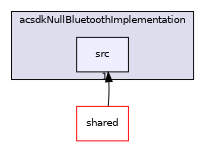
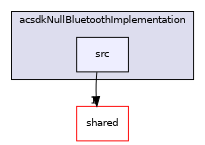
(109, 94) -> (96, 86)
